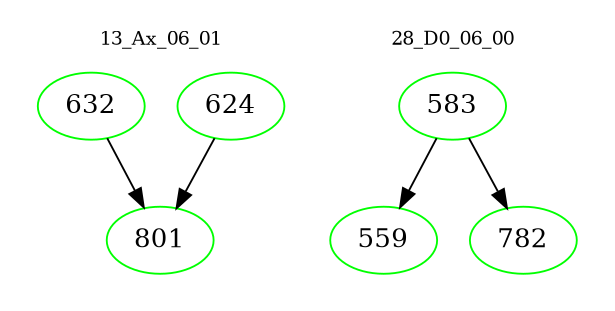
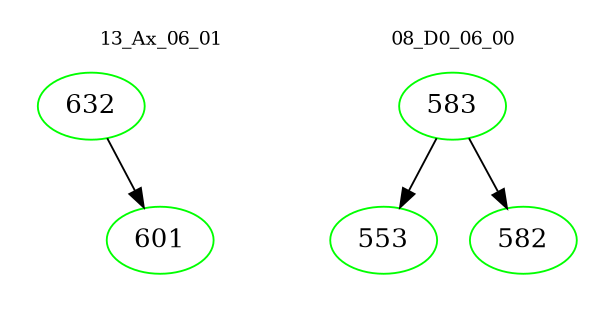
(454, 40) -> (454, 40)
(231, 106) -> none
(160, 240) -> (160, 240)
(384, 240) -> (384, 240)
(523, 240) -> (523, 240)
